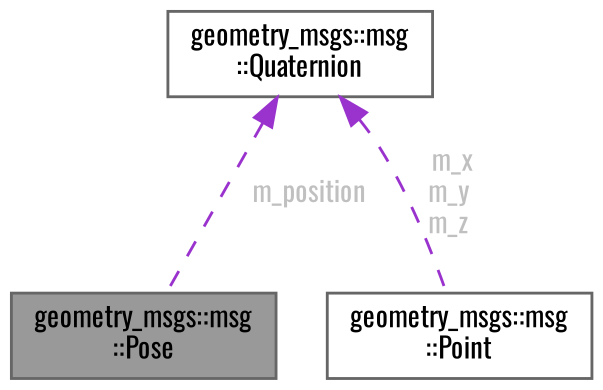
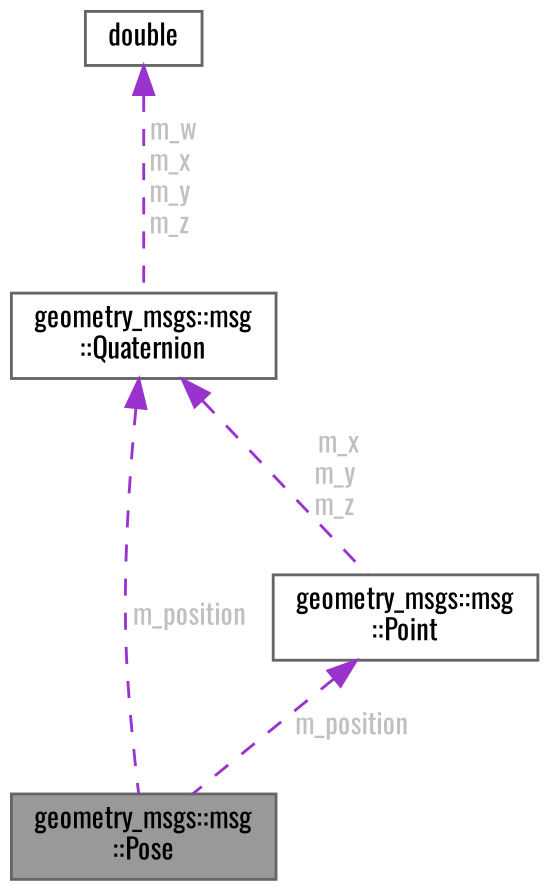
none -> (144, 38)
none -> (263, 736)
